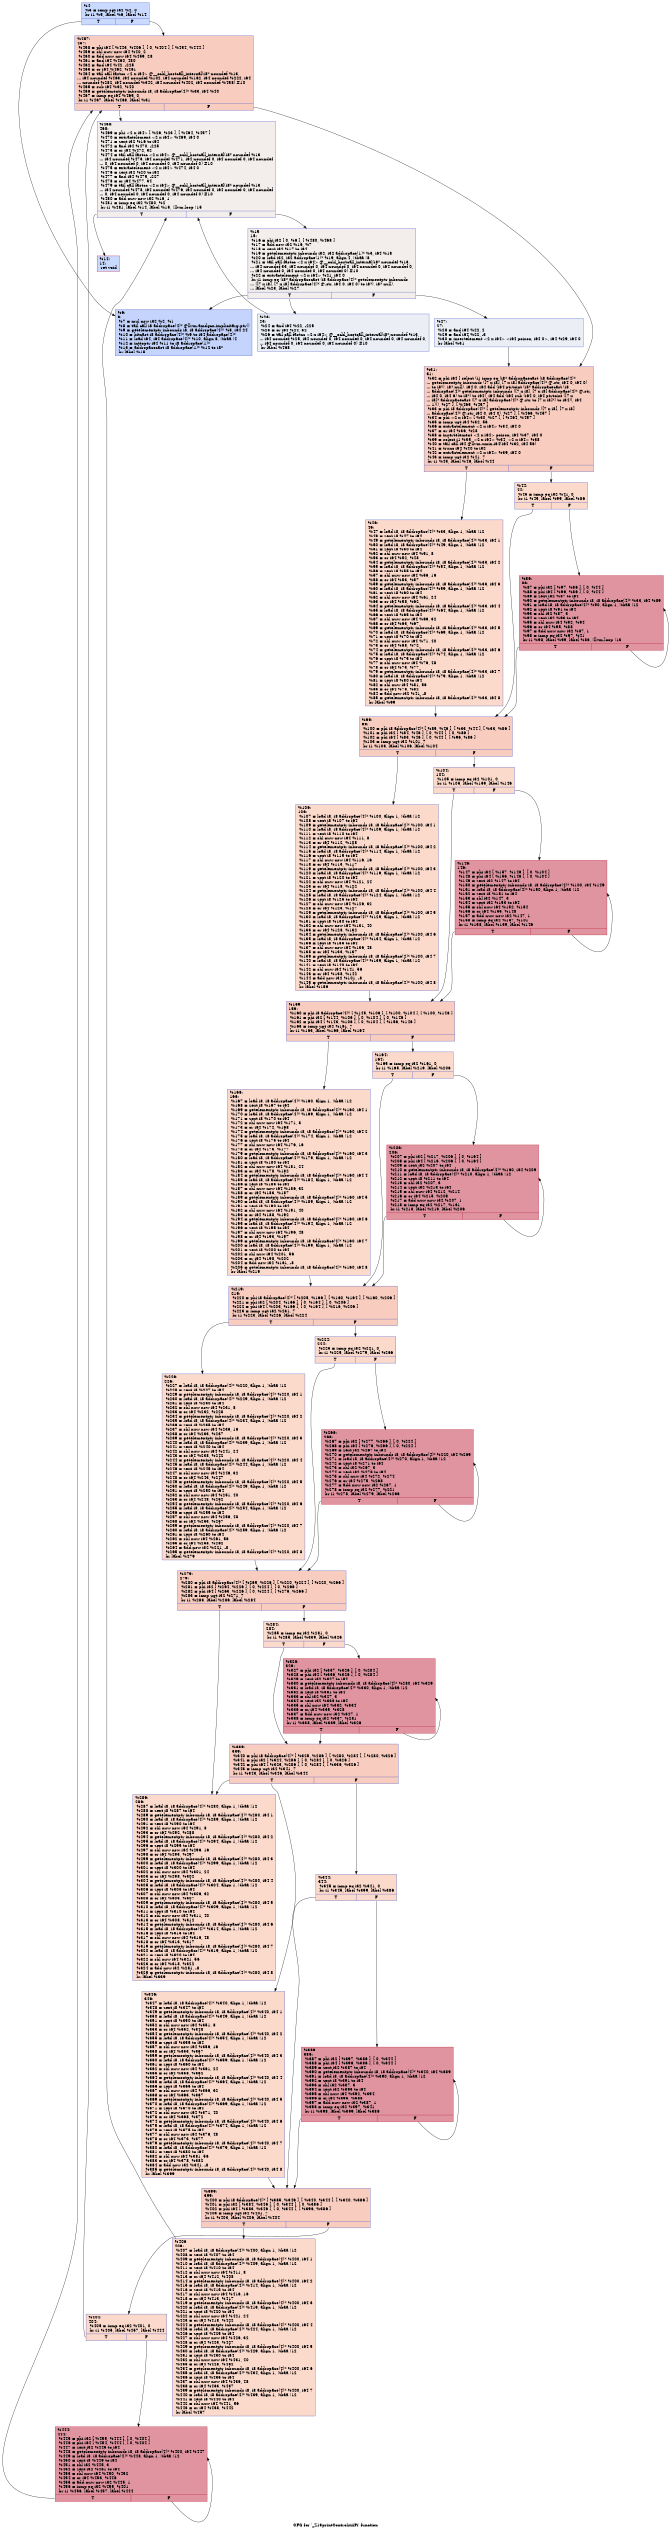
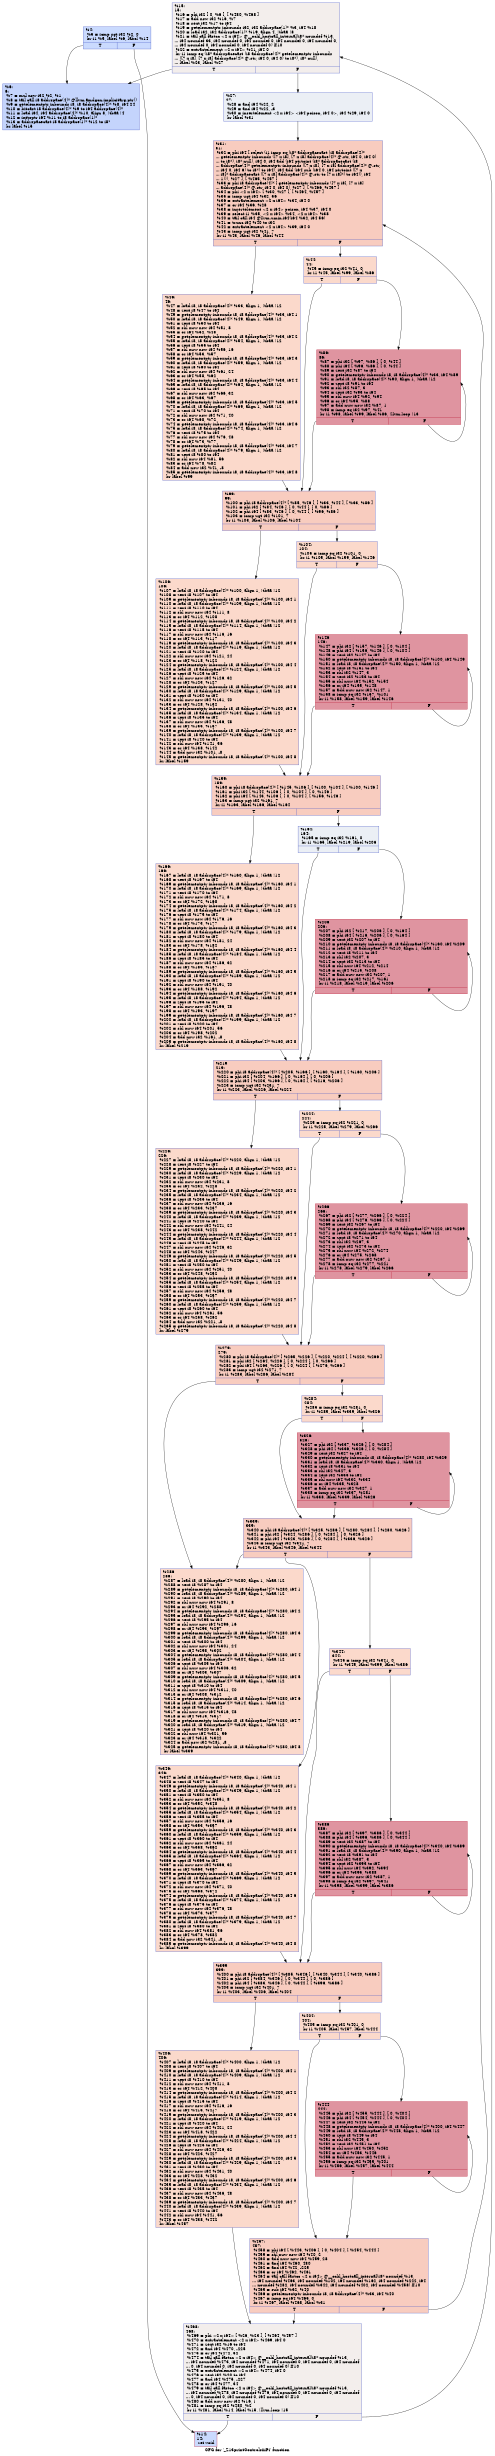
(158, 25) -> (148, 1246)
(343, 333) -> none
(413, 1065) -> (338, 839)
